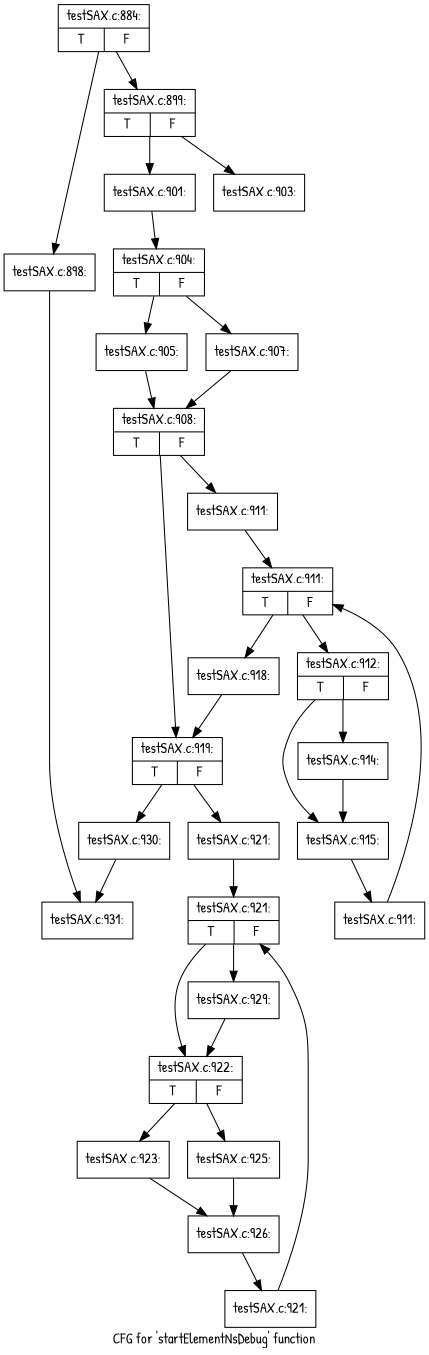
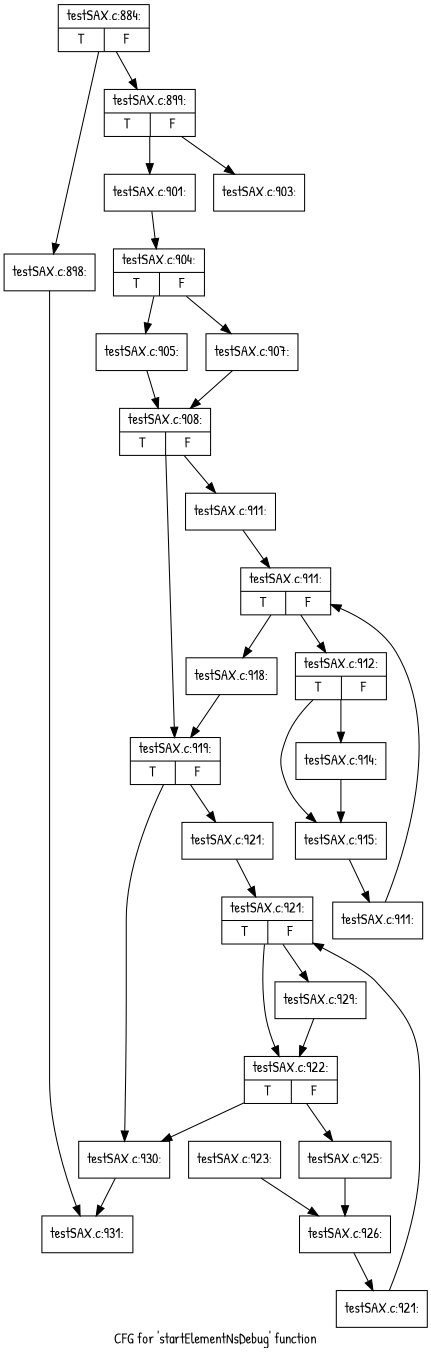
(161, 1119) -> (207, 1120)
